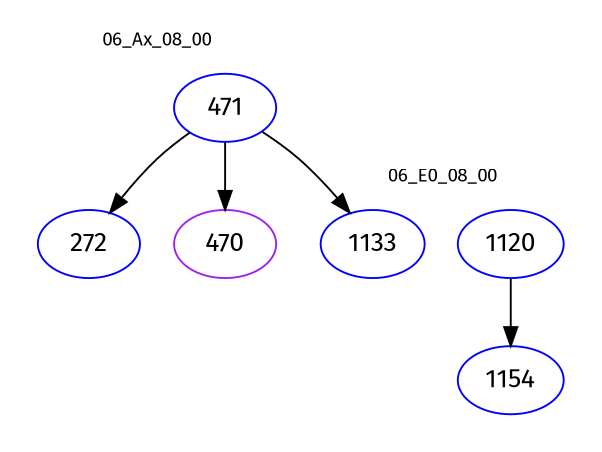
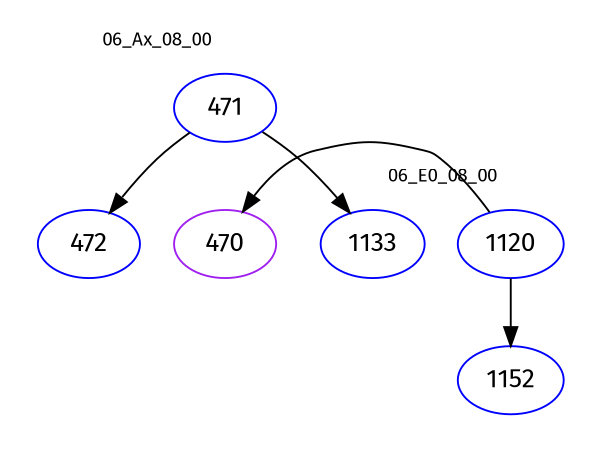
(225, 167) -> (376, 142)
(89, 244) -> (89, 244)
(511, 380) -> (511, 380)
